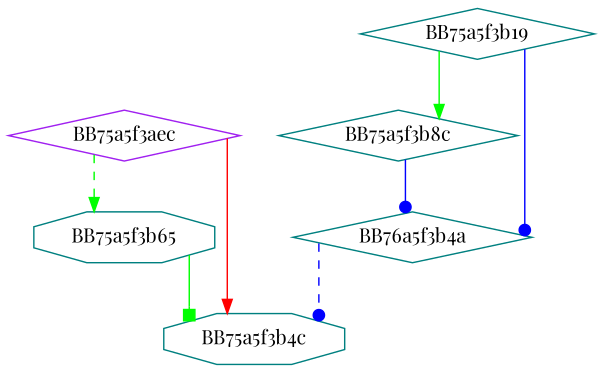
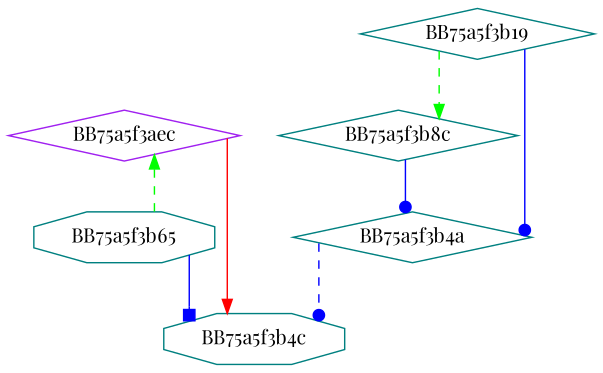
(439, 78) -> (439, 78)
(94, 176) -> (154, 190)
(412, 237) -> (412, 237)
(189, 281) -> (189, 281)
